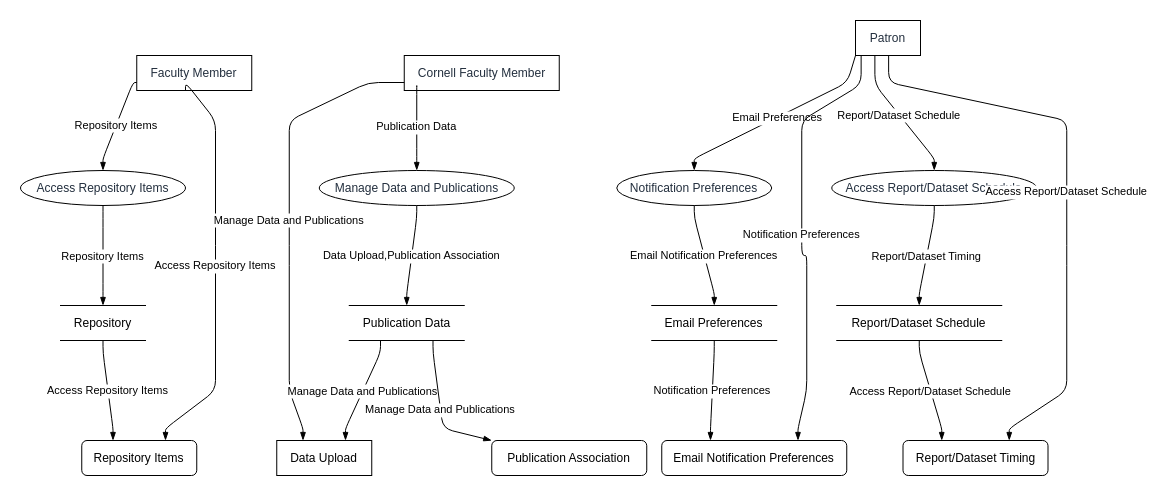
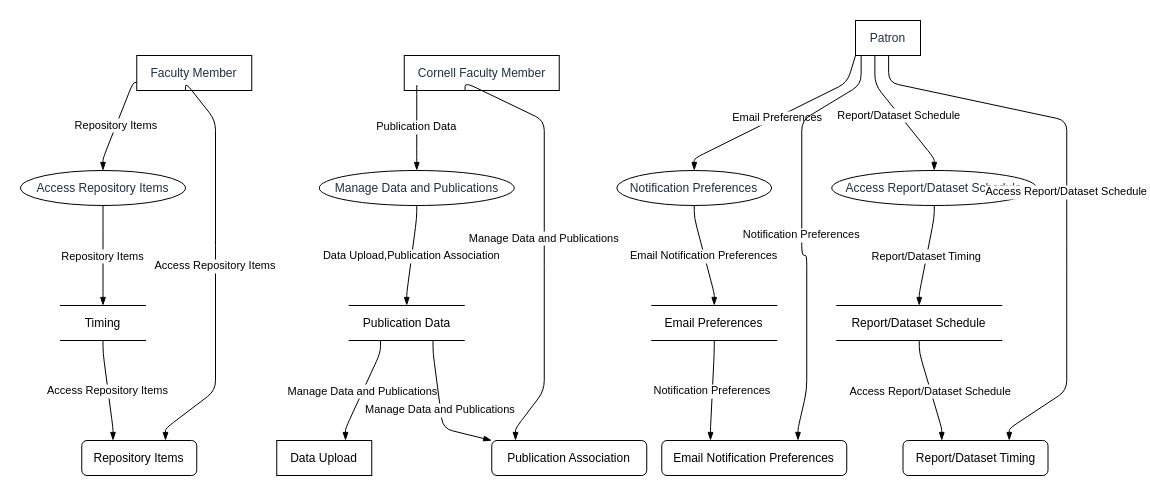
(289, 220) -> none
none -> (544, 234)
(103, 324) -> (103, 324)
